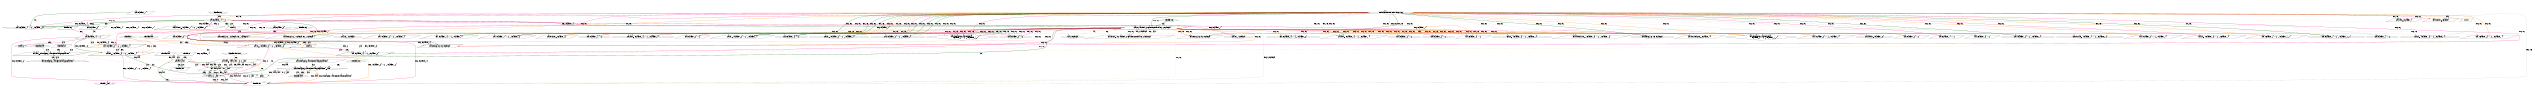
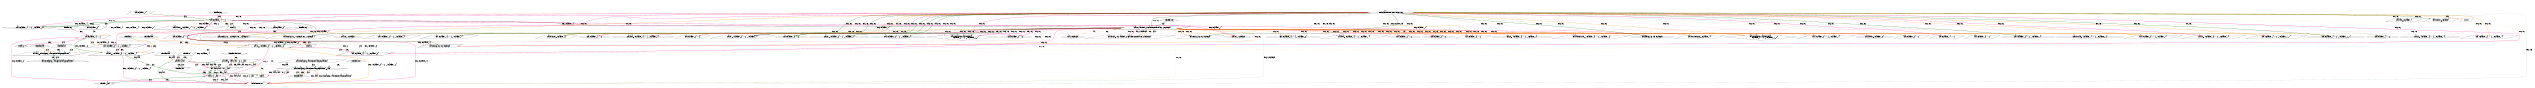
(77, 13) -> (180, 17)
(795, 13) -> (795, 13)
(1922, 13) -> (1922, 13)
(1404, 32) -> (1404, 32)
(1420, 32) -> (1420, 32)
(843, 33) -> (843, 33)
(507, 37) -> none
(674, 55) -> (157, 79)
(266, 61) -> (266, 61)
(224, 64) -> none
(203, 73) -> (203, 73)
(262, 76) -> (262, 76)
(257, 84) -> (257, 84)
